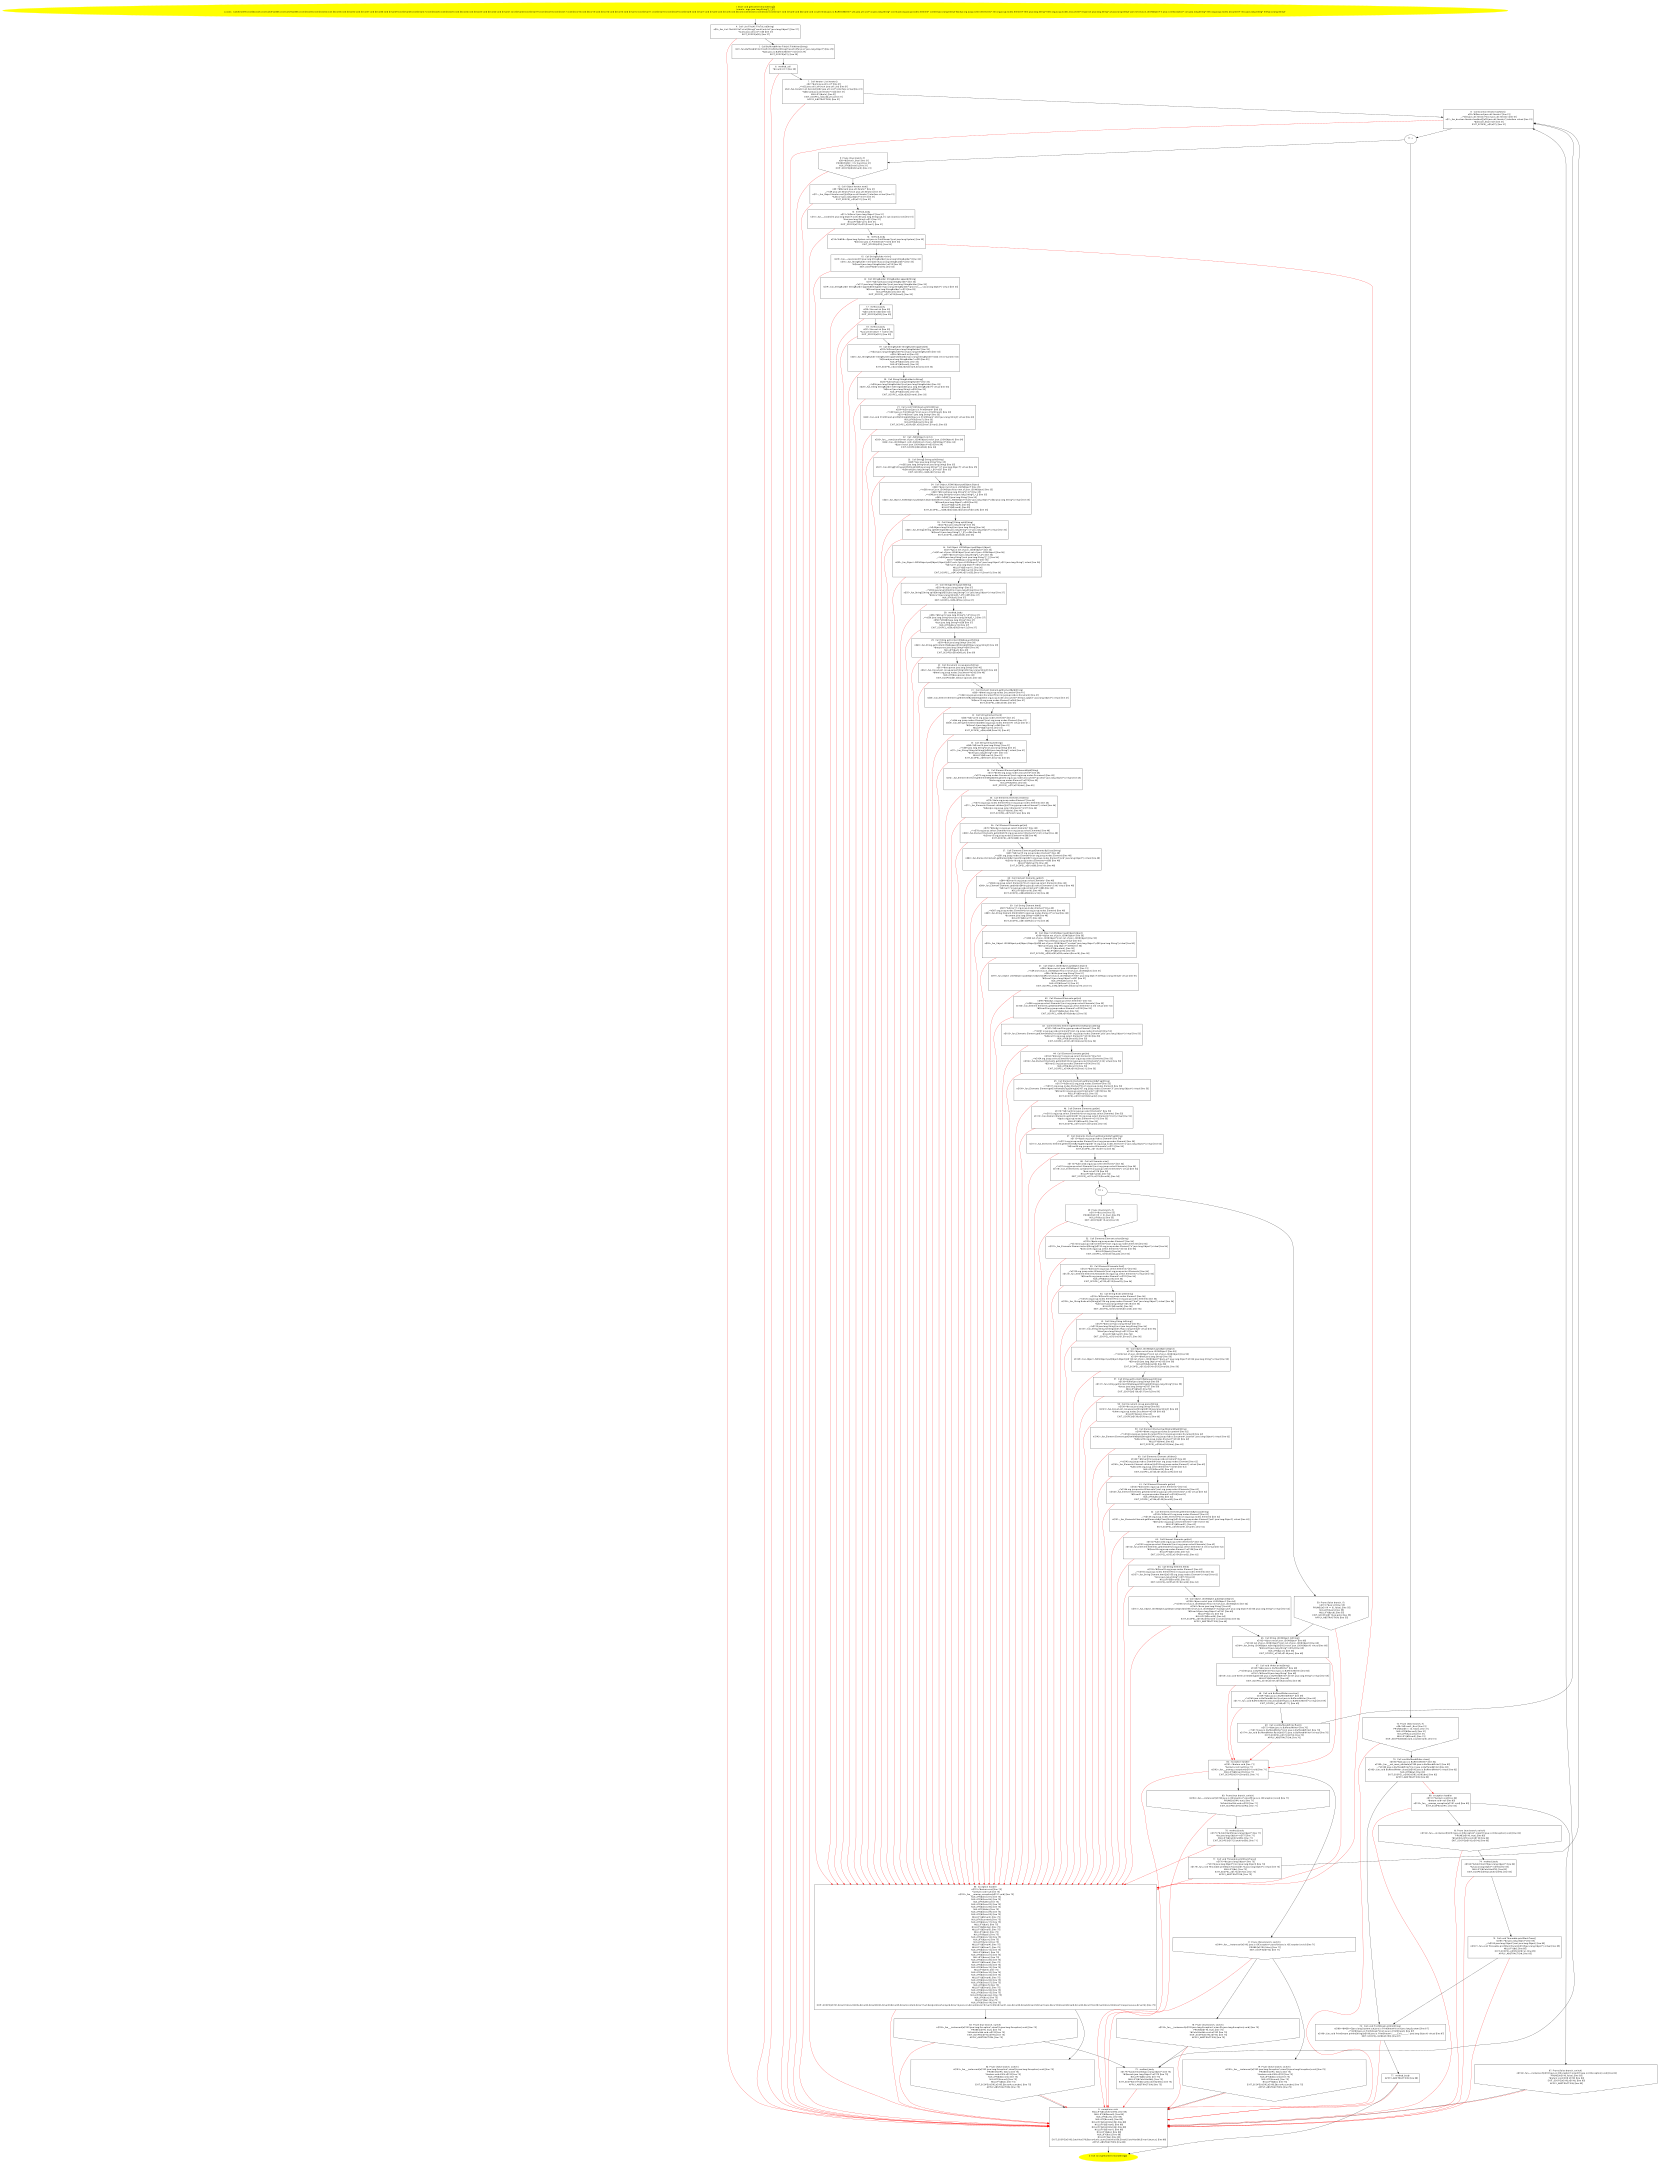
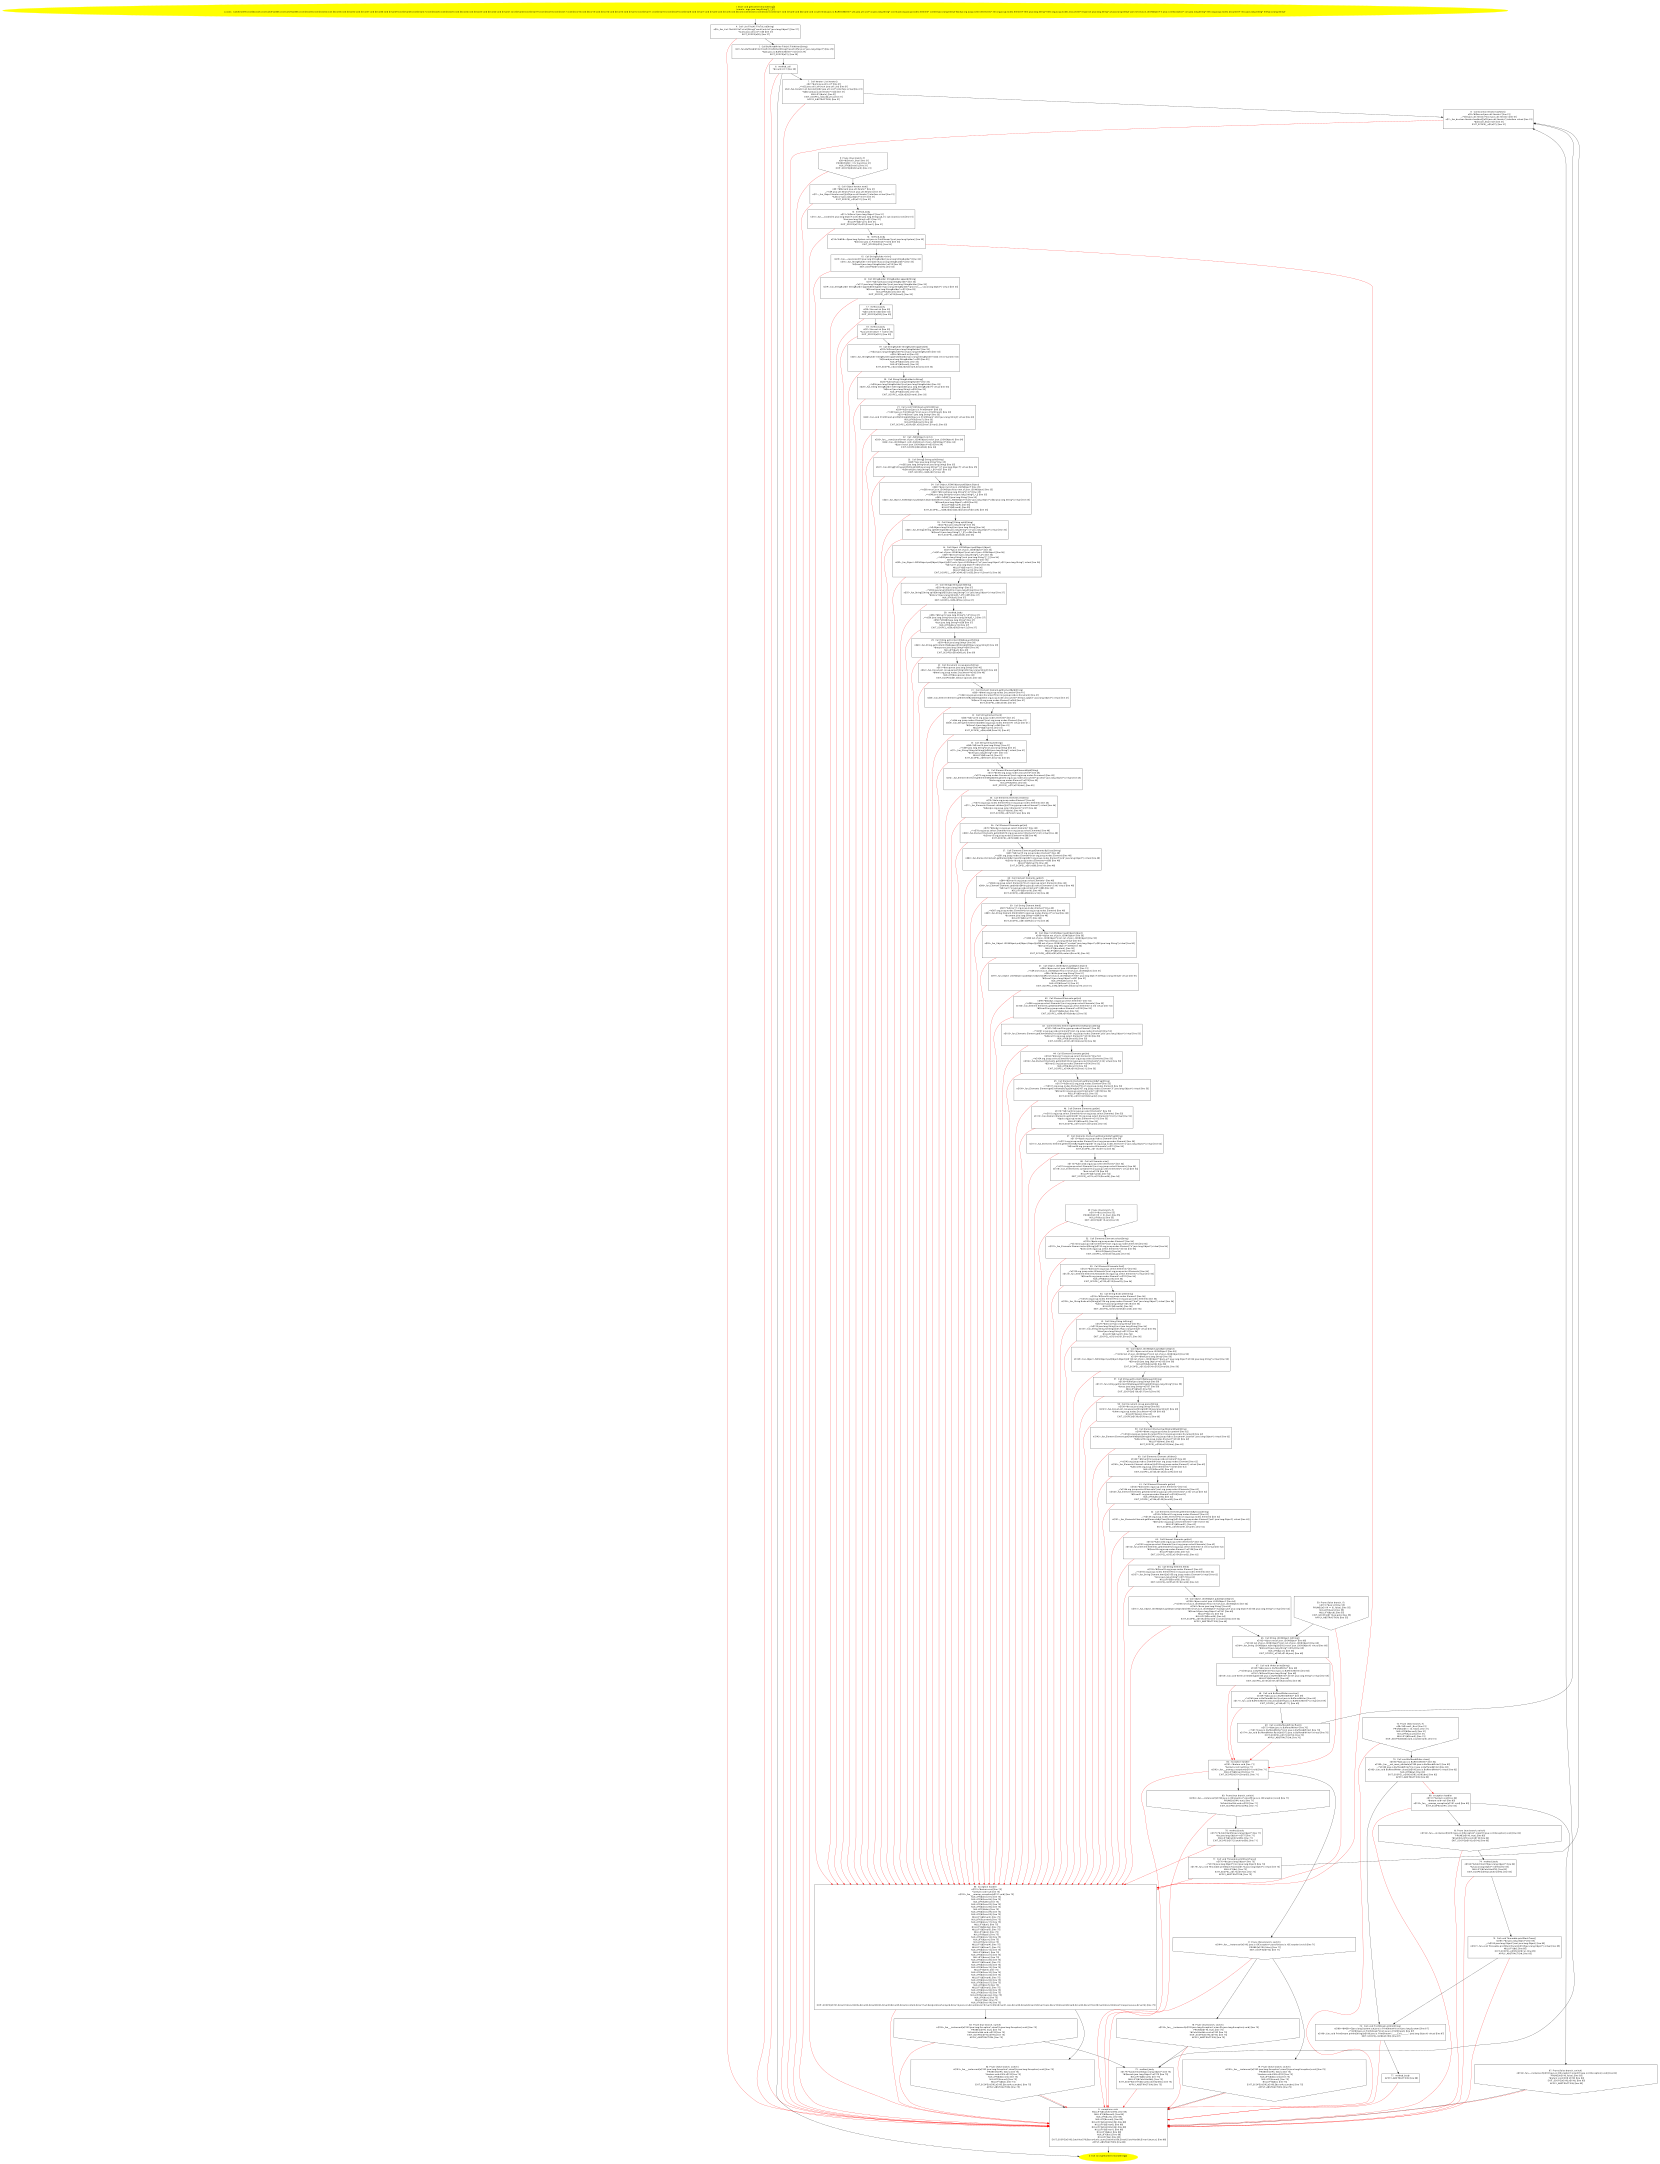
(1411, 139) -> none
(1101, 1191) -> none
(1270, 2135) -> (778, 1241)
